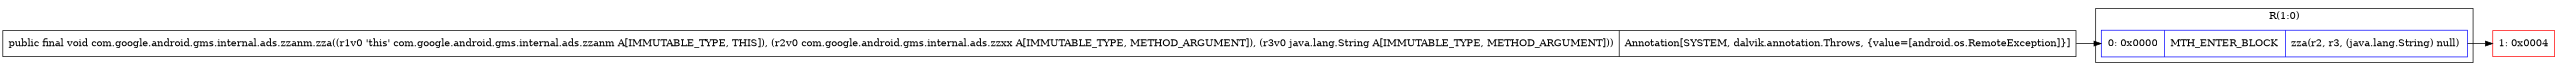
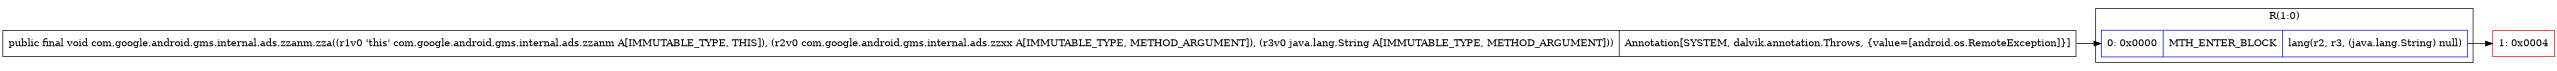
(2375, 43) -> (2375, 43)
